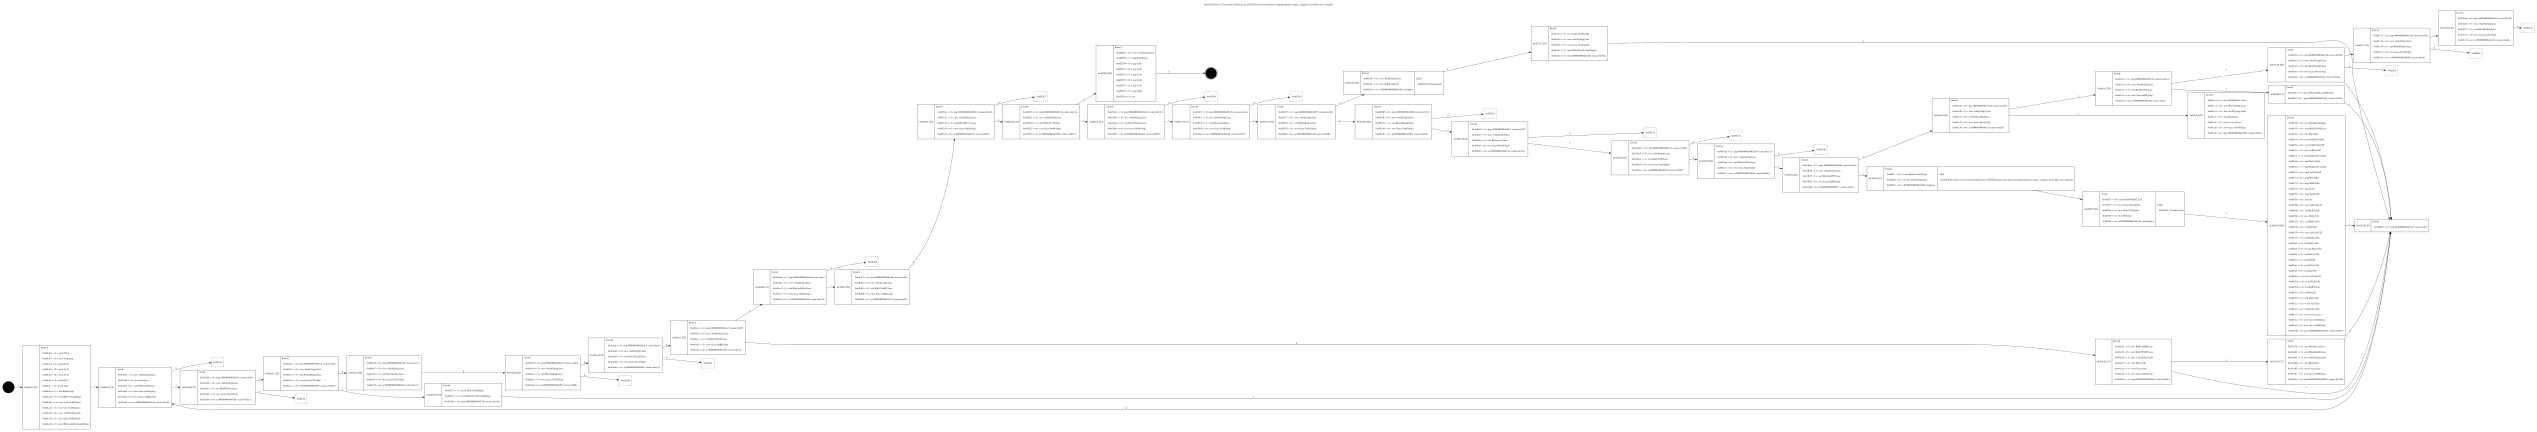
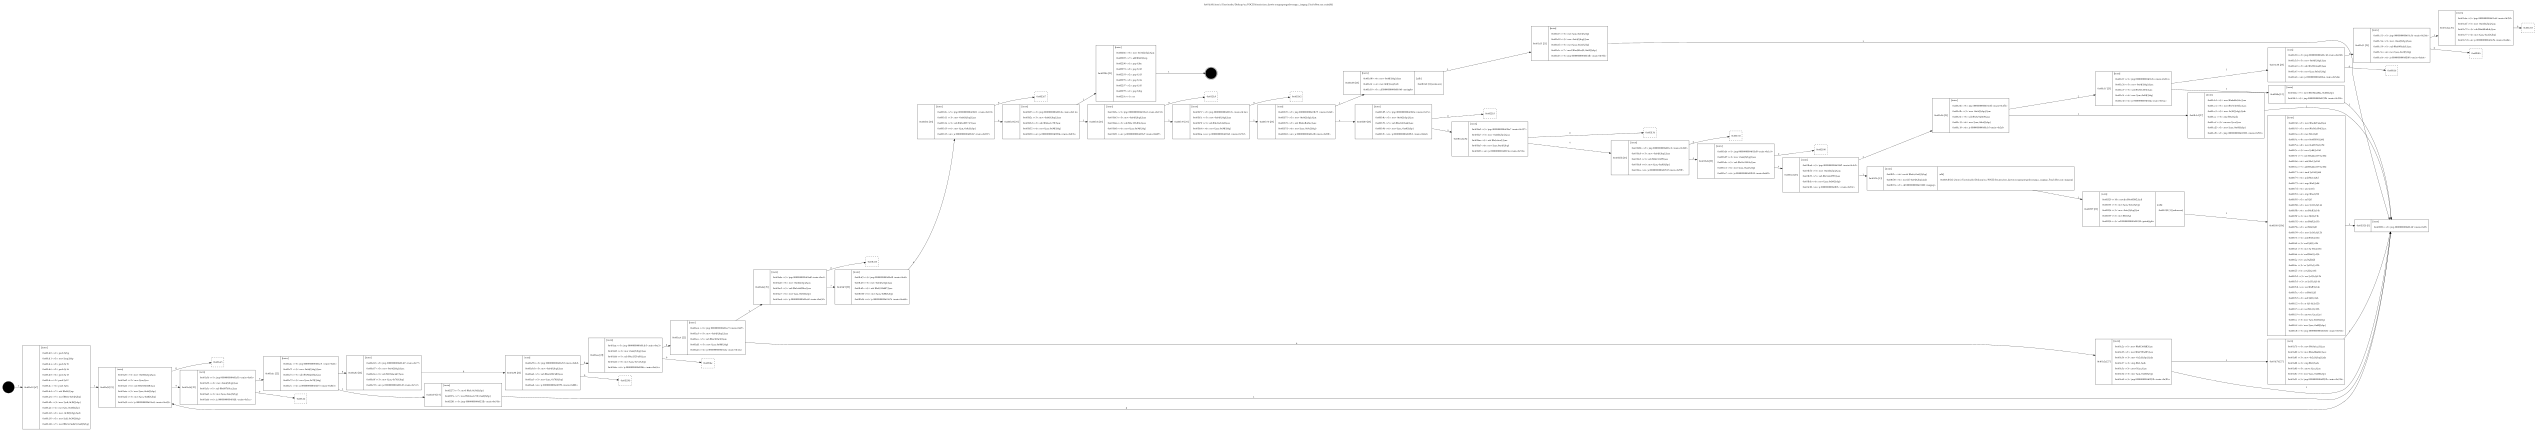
(2377, 146) -> (2358, 126)
